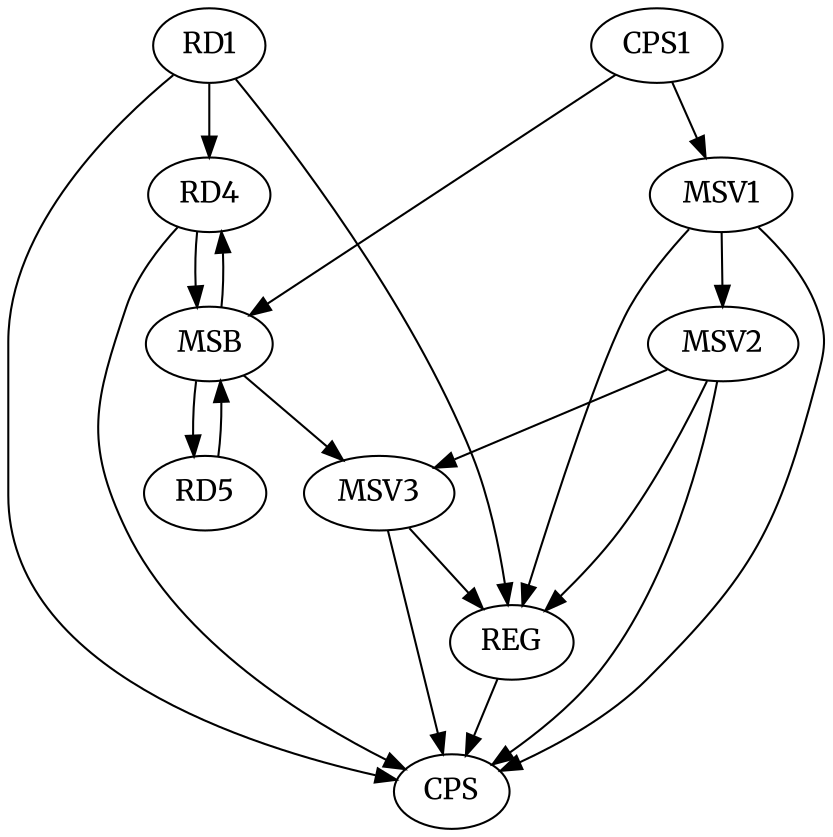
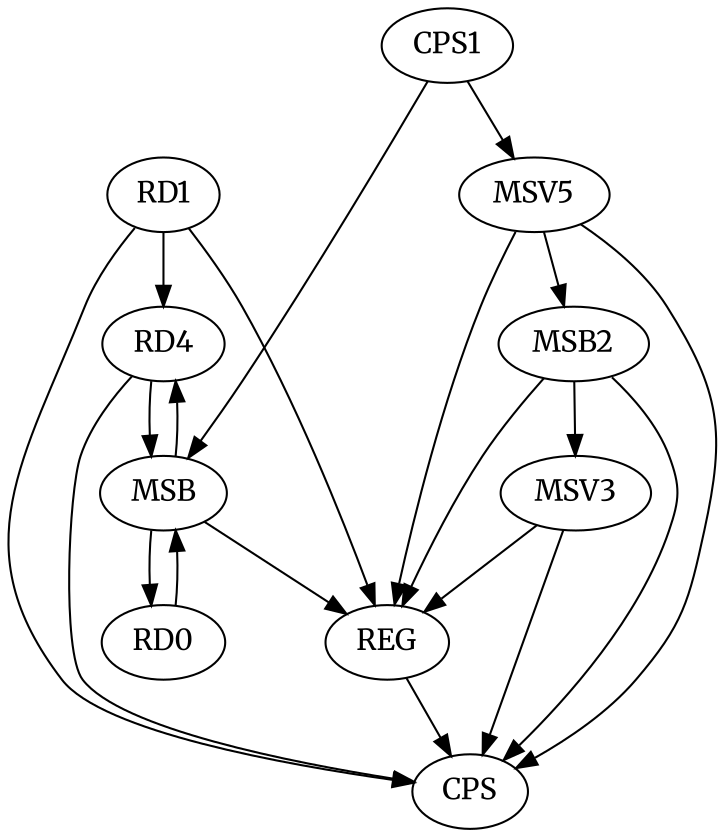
(721, 195) -> (534, 195)
(723, 344) -> (574, 344)
(285, 411) -> (267, 562)
(205, 493) -> (163, 642)
